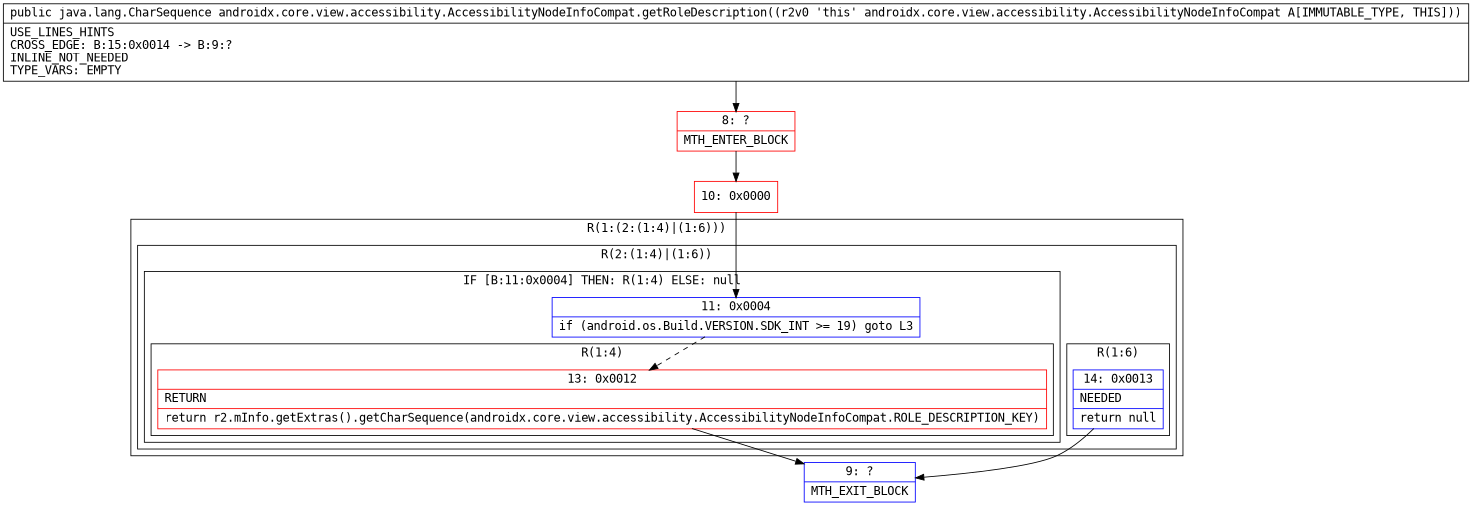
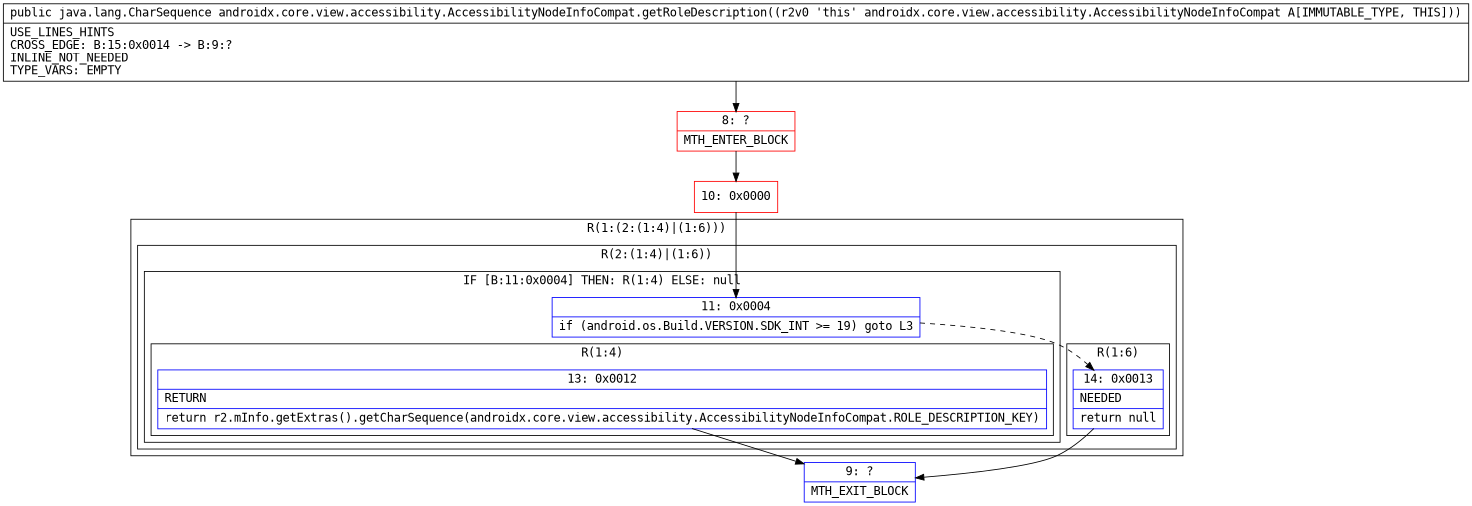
(681, 351) -> (1007, 332)
(602, 399) -> (602, 399)
